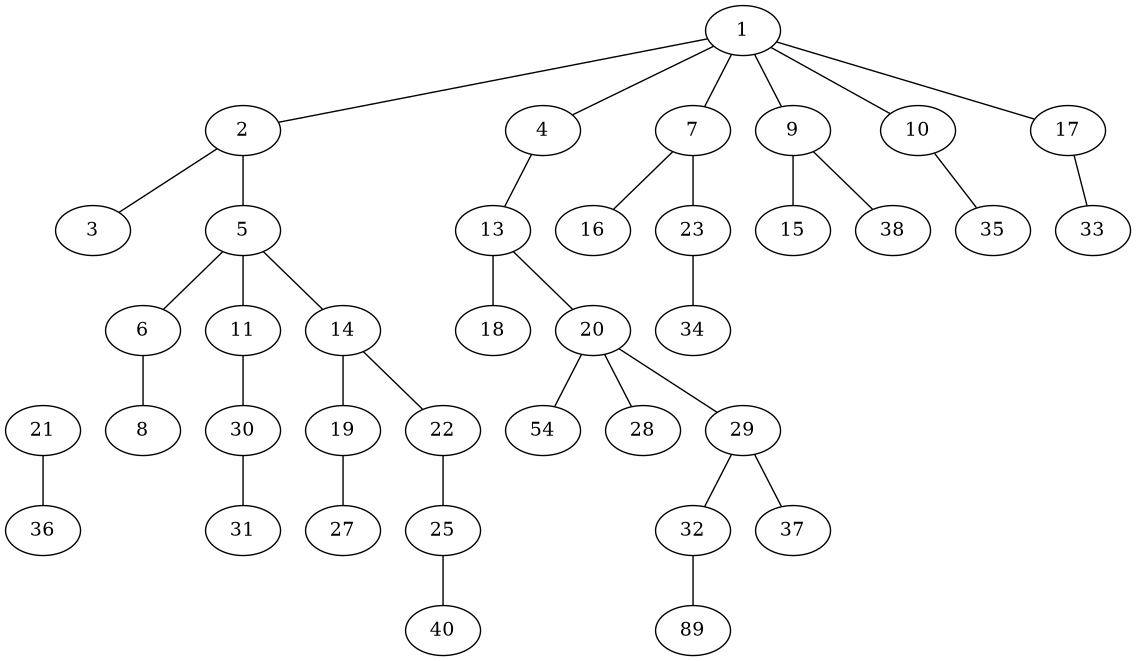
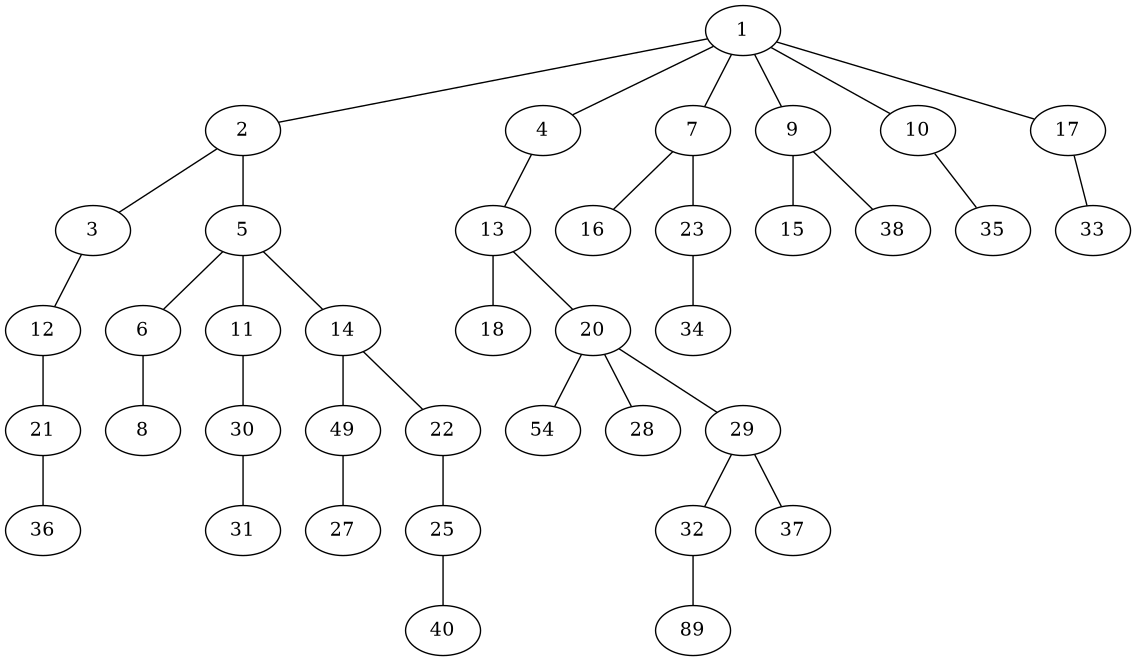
none -> (43, 331)
(343, 431) -> (343, 431)
